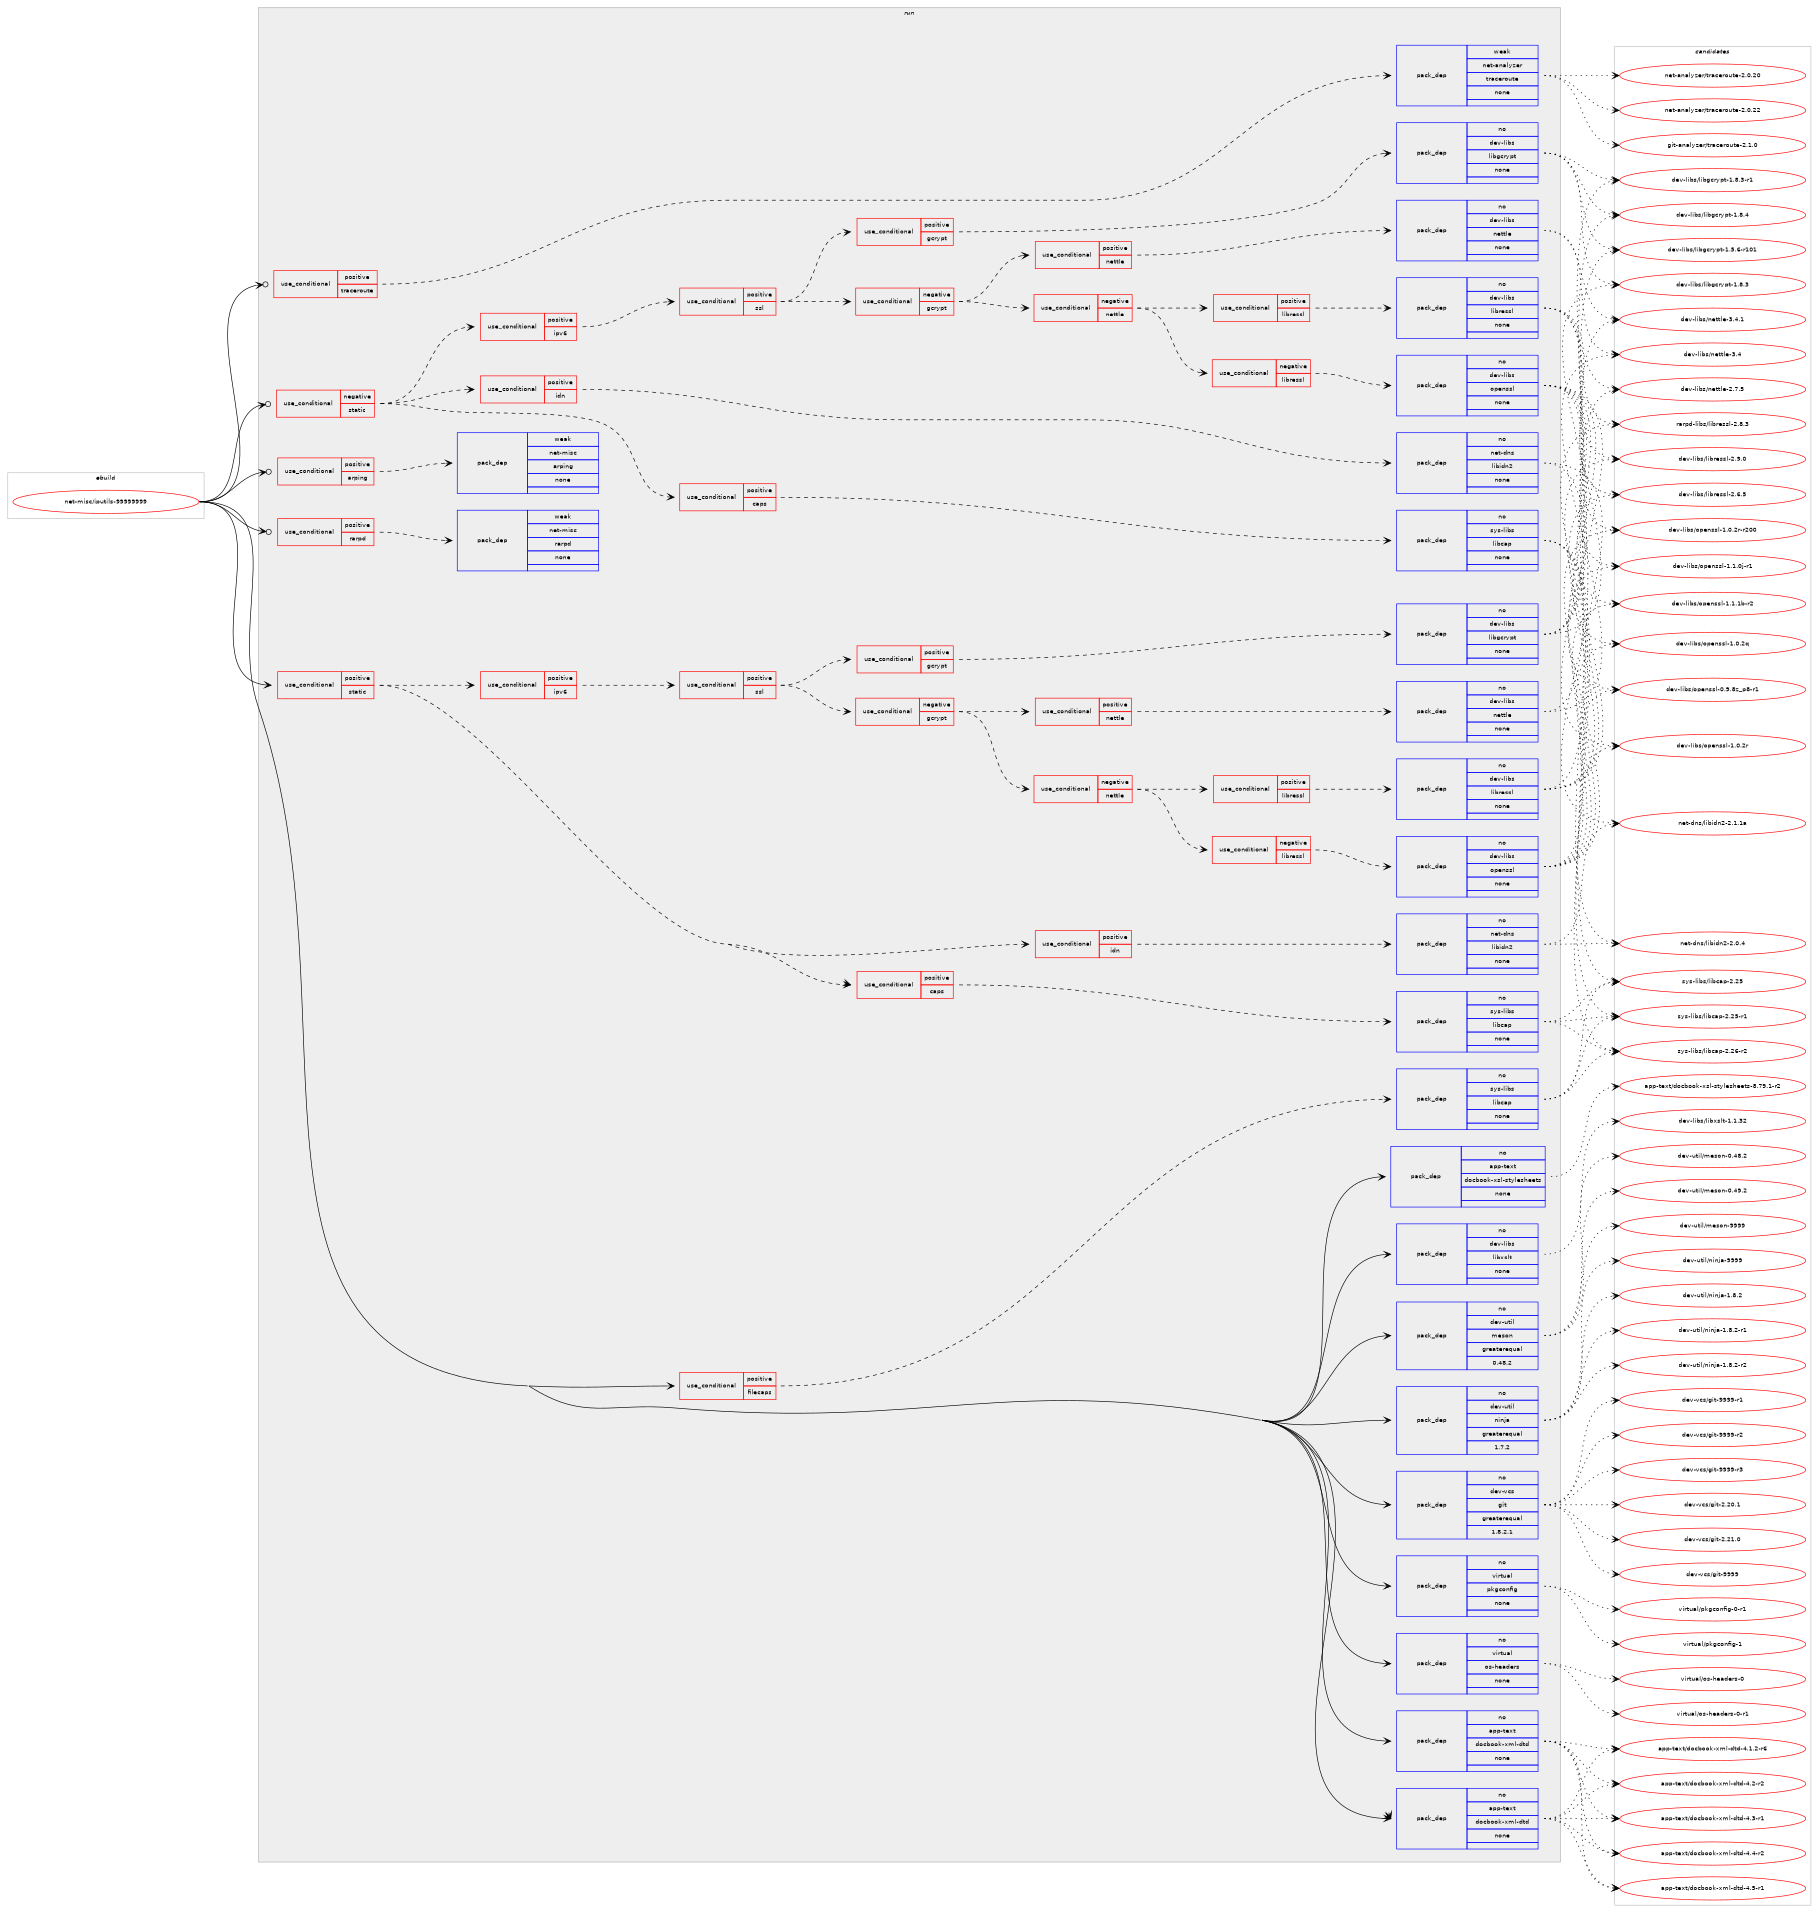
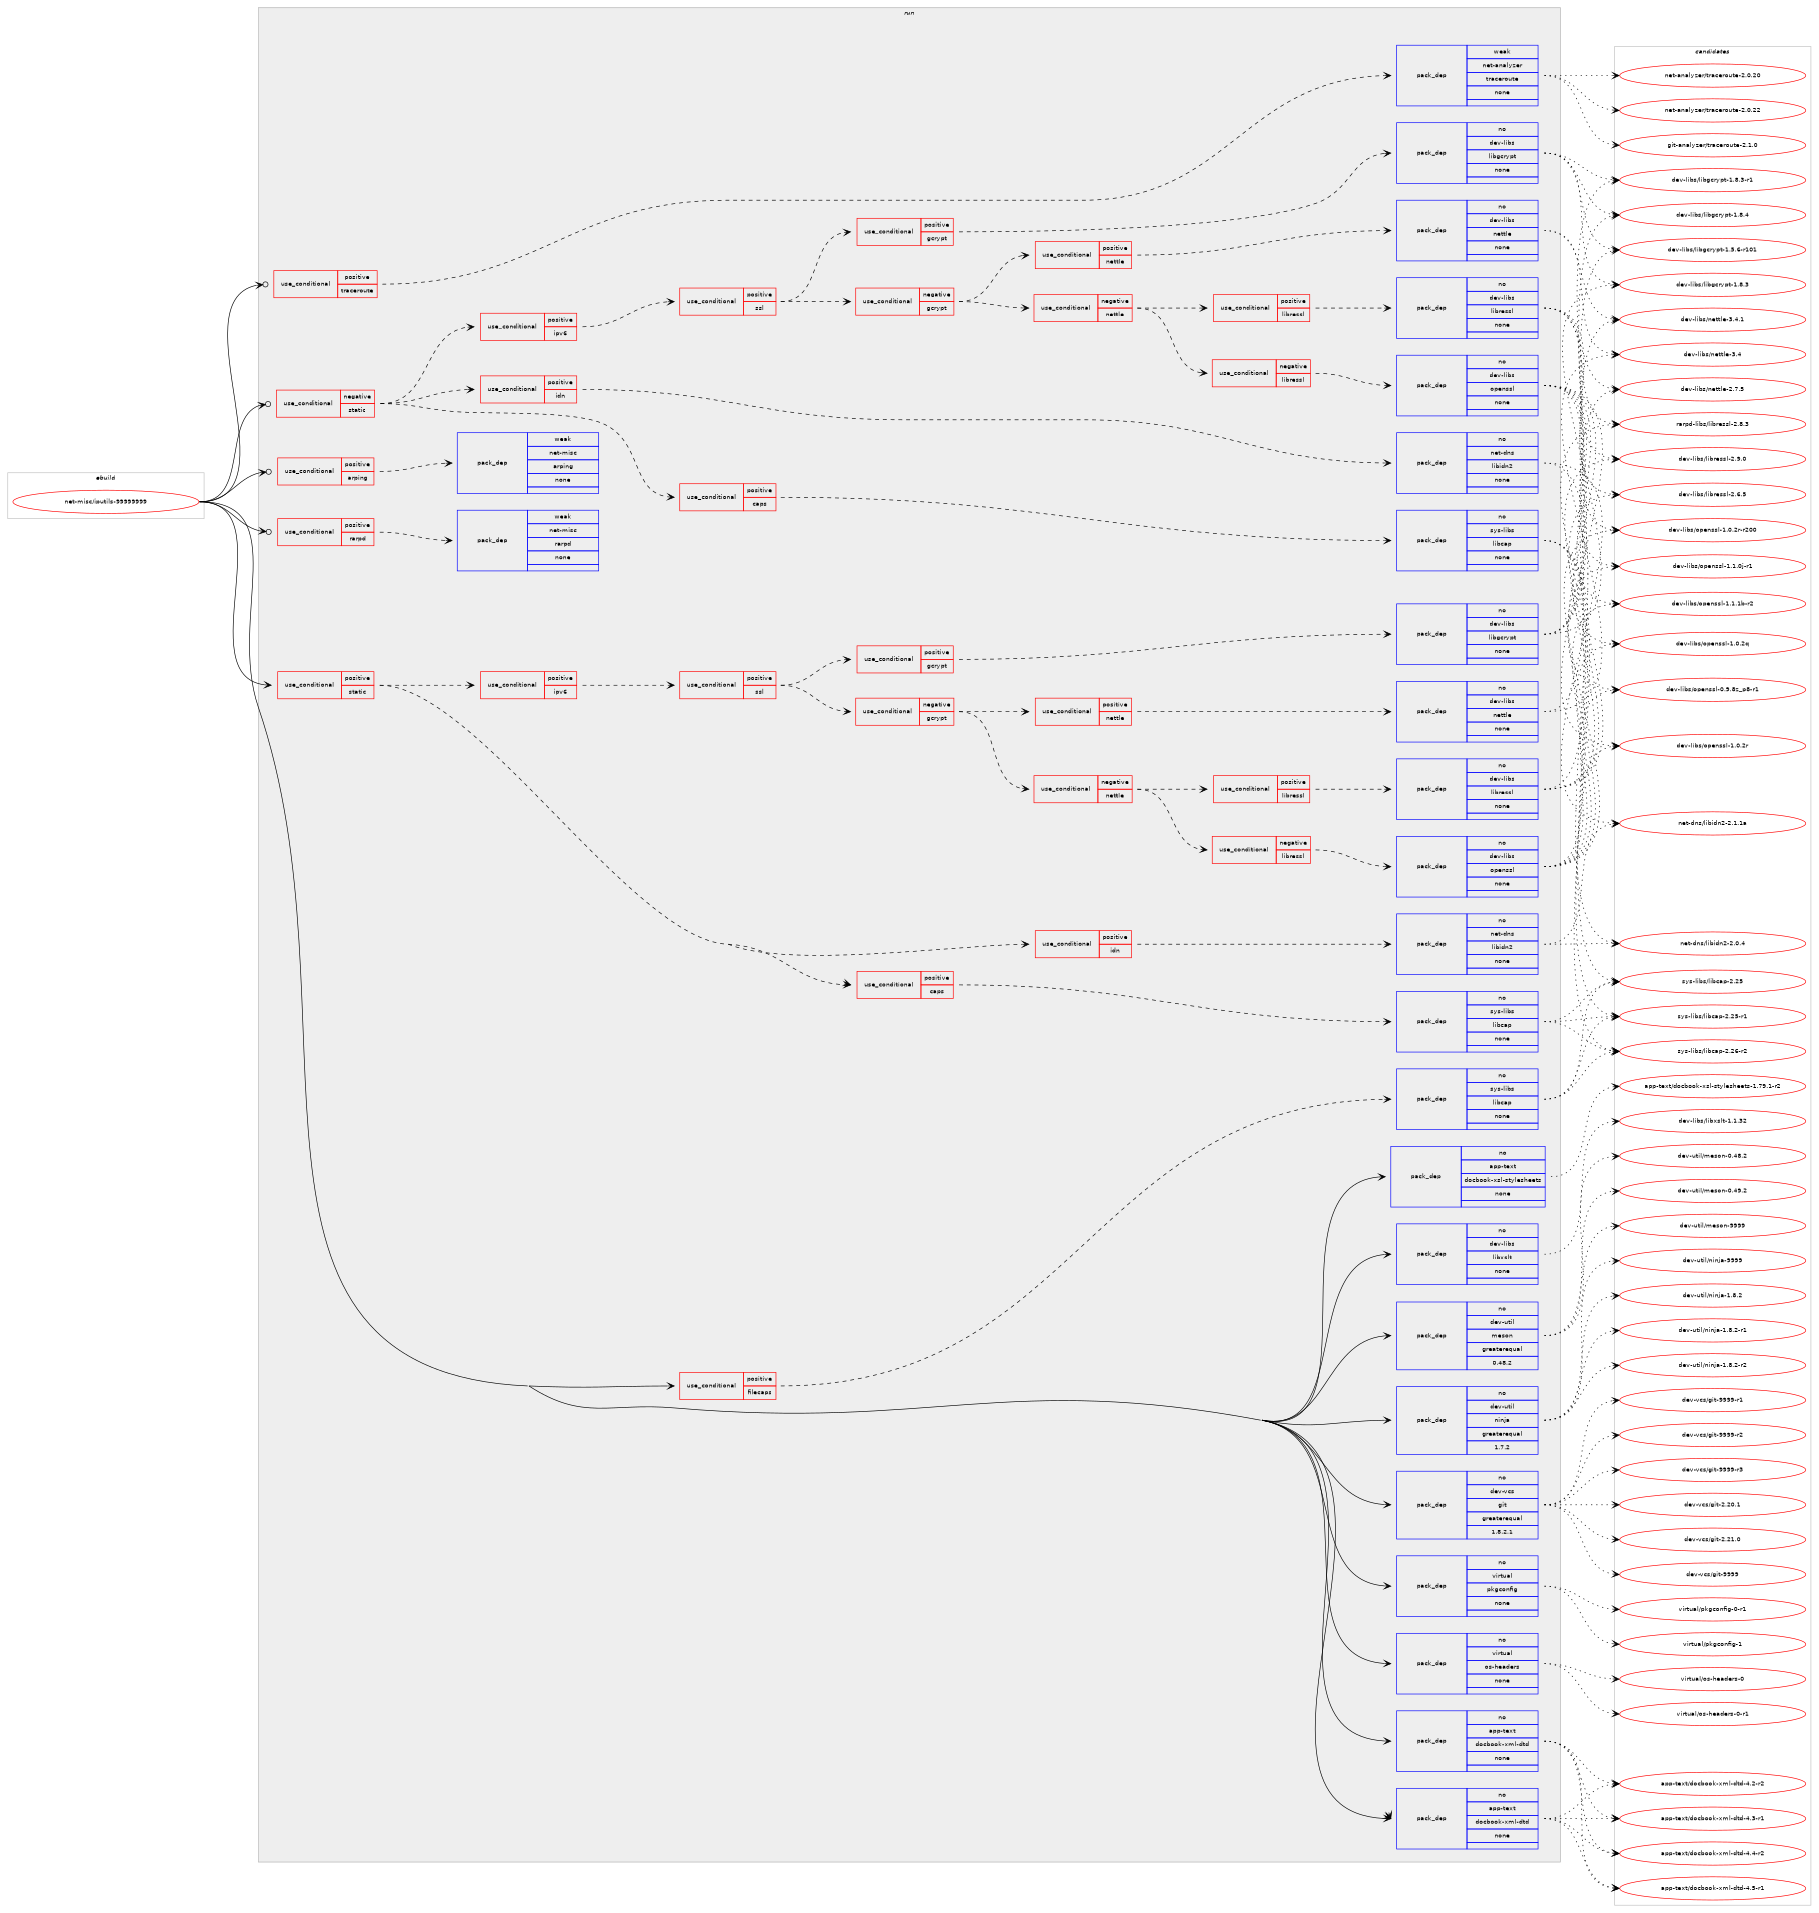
(1713, 1086) -> (1713, 1086)
(1713, 1749) -> none
